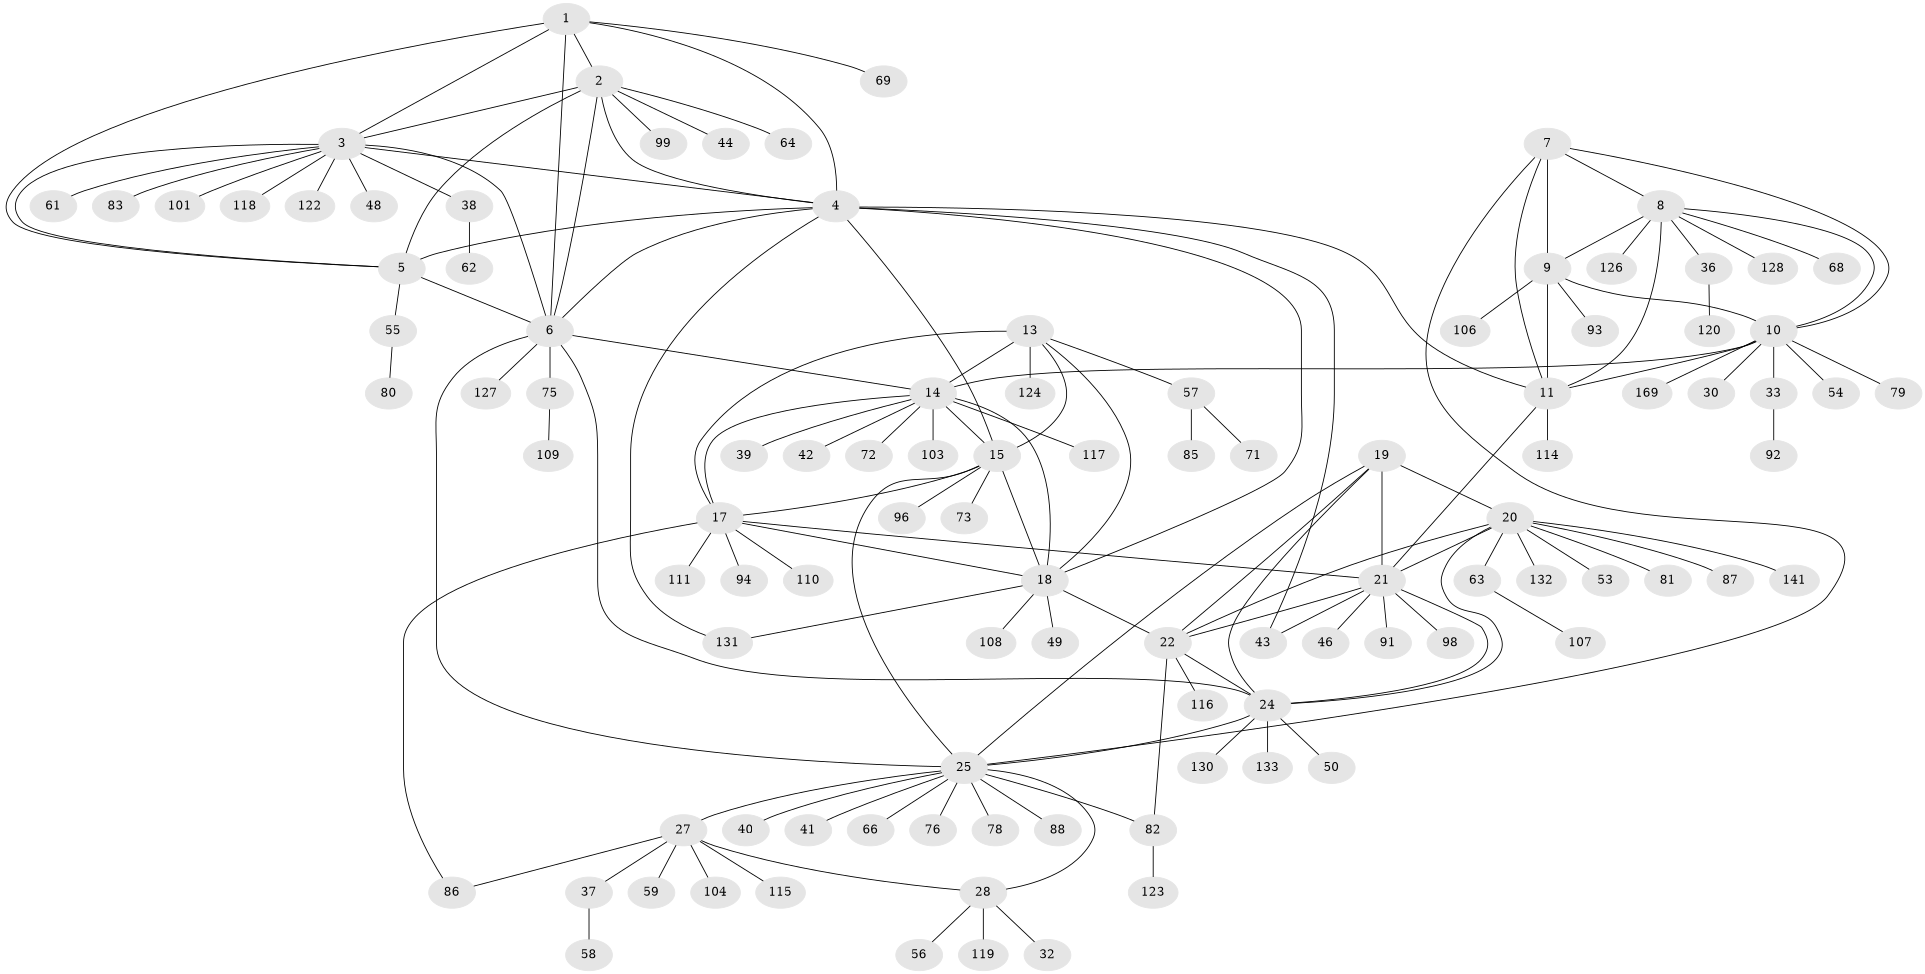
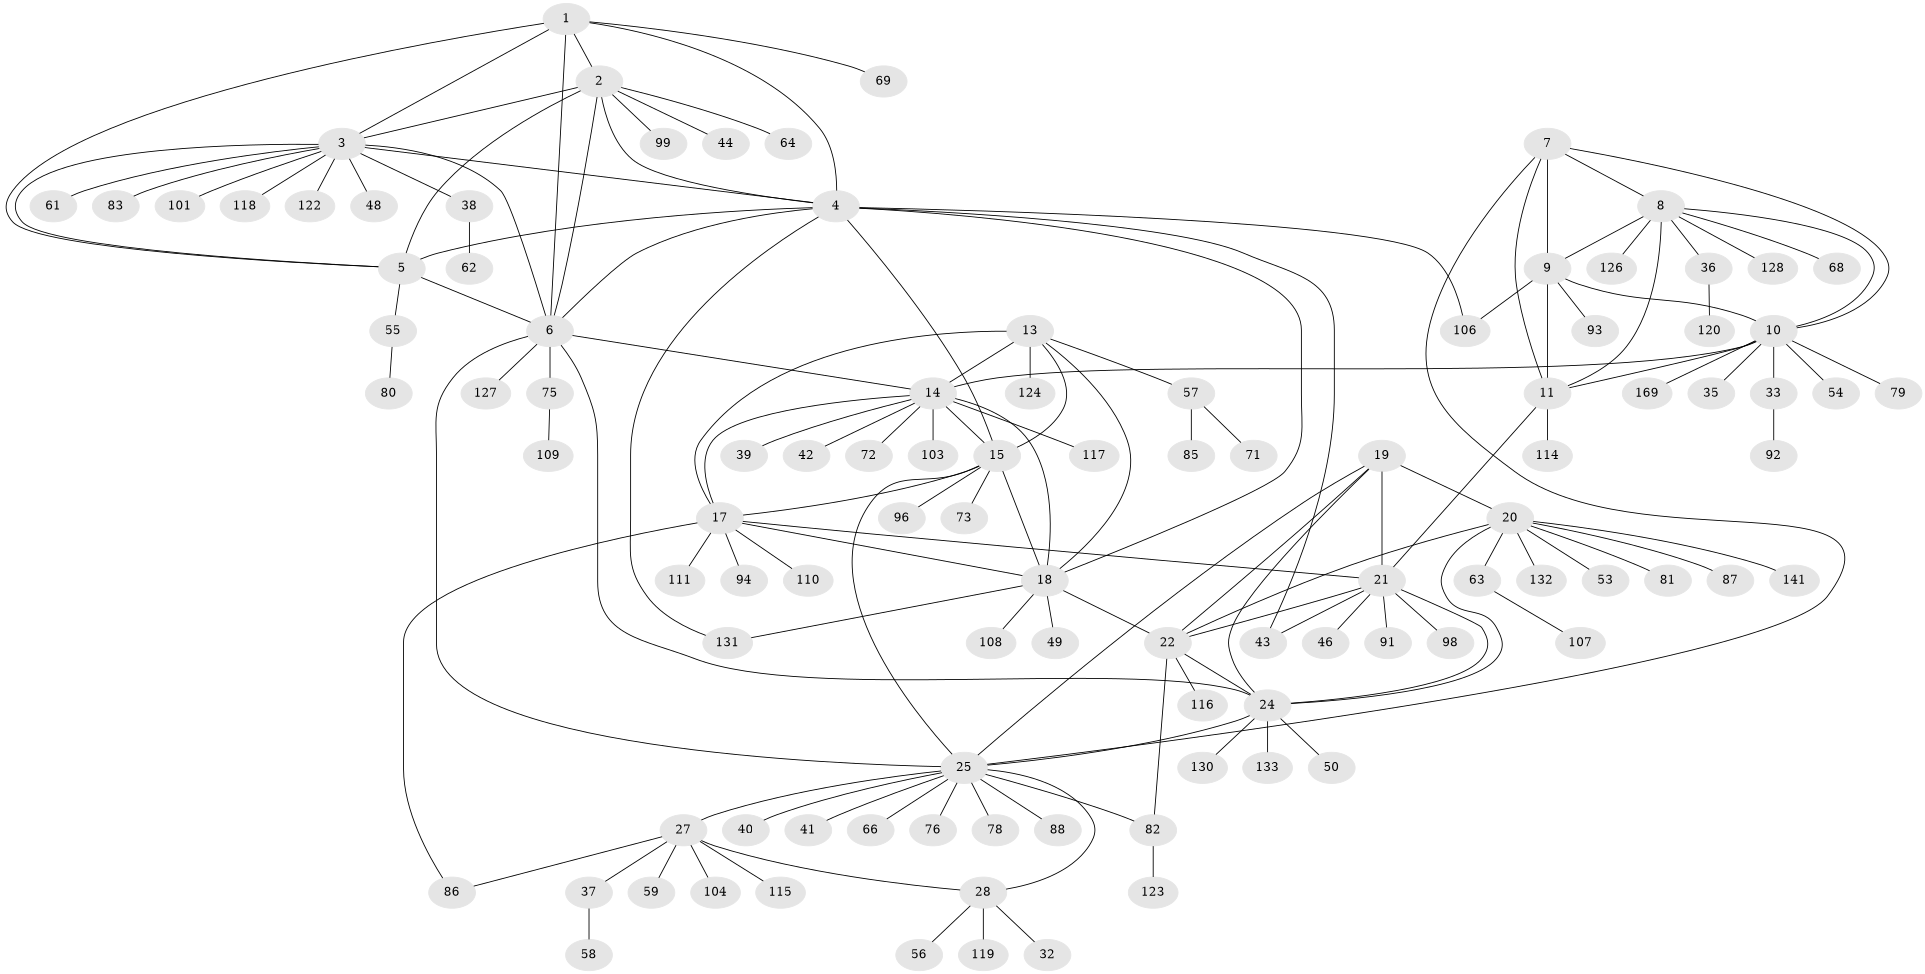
(1220, 225) -> (1182, 220)
(1711, 393) -> (1711, 393)
(1446, 549) -> none
